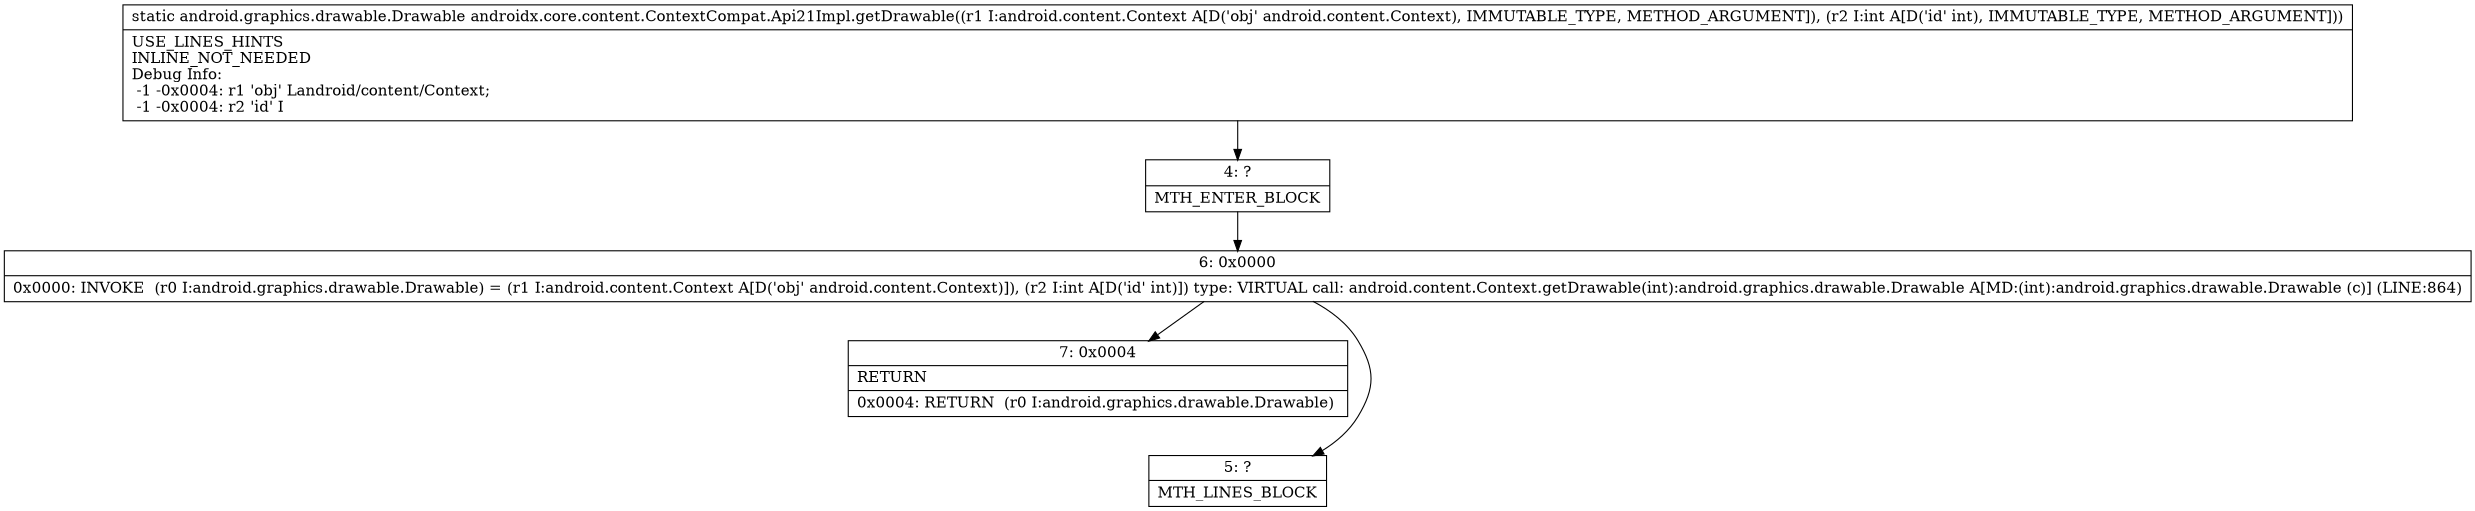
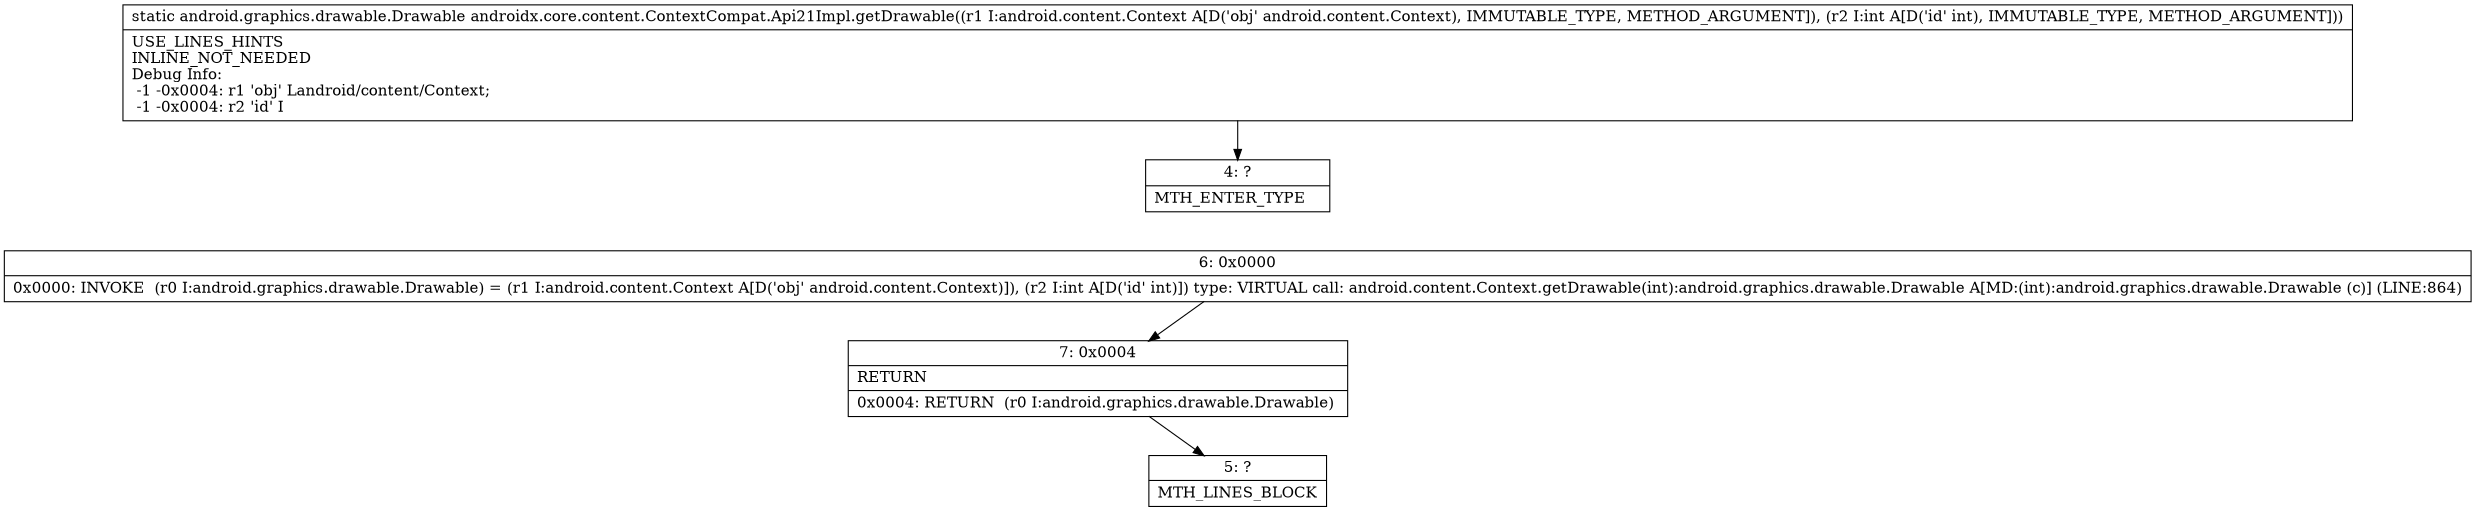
(1238, 198) -> (1230, 198)
(1238, 226) -> none
(1371, 373) -> (1172, 433)
